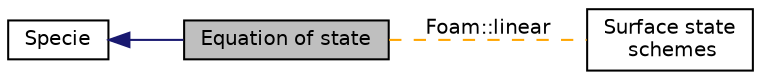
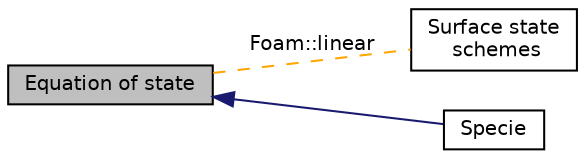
(156, 40) -> (338, 112)
